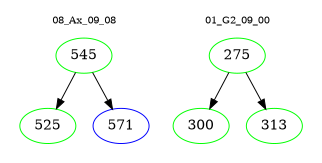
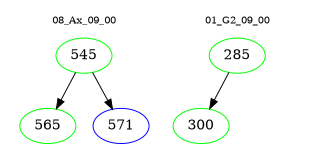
(84, 21) -> (84, 21)
(237, 56) -> (237, 56)
(48, 126) -> (48, 126)
(274, 126) -> none
